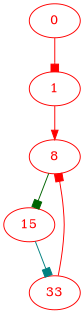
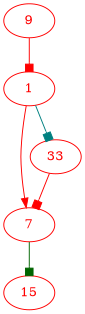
(55, 21) -> (29, 21)
(55, 157) -> (29, 225)
(40, 254) -> (41, 118)
